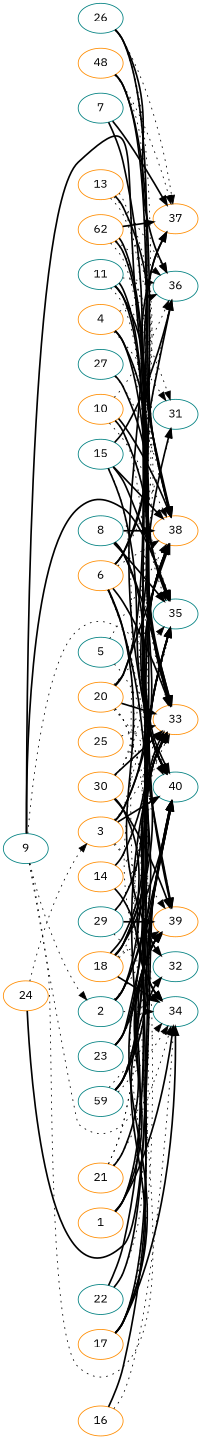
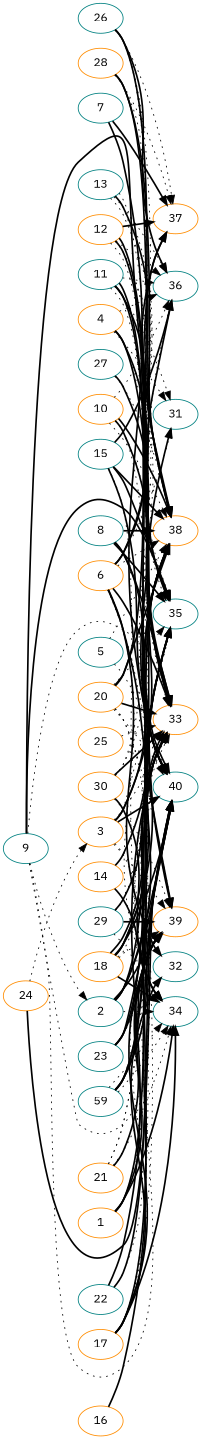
(101, 63) -> (101, 63)
(101, 185) -> (101, 185)
(101, 230) -> (101, 230)
(145, 847) -> (145, 847)
(136, 970) -> (136, 970)
(163, 1158) -> none
